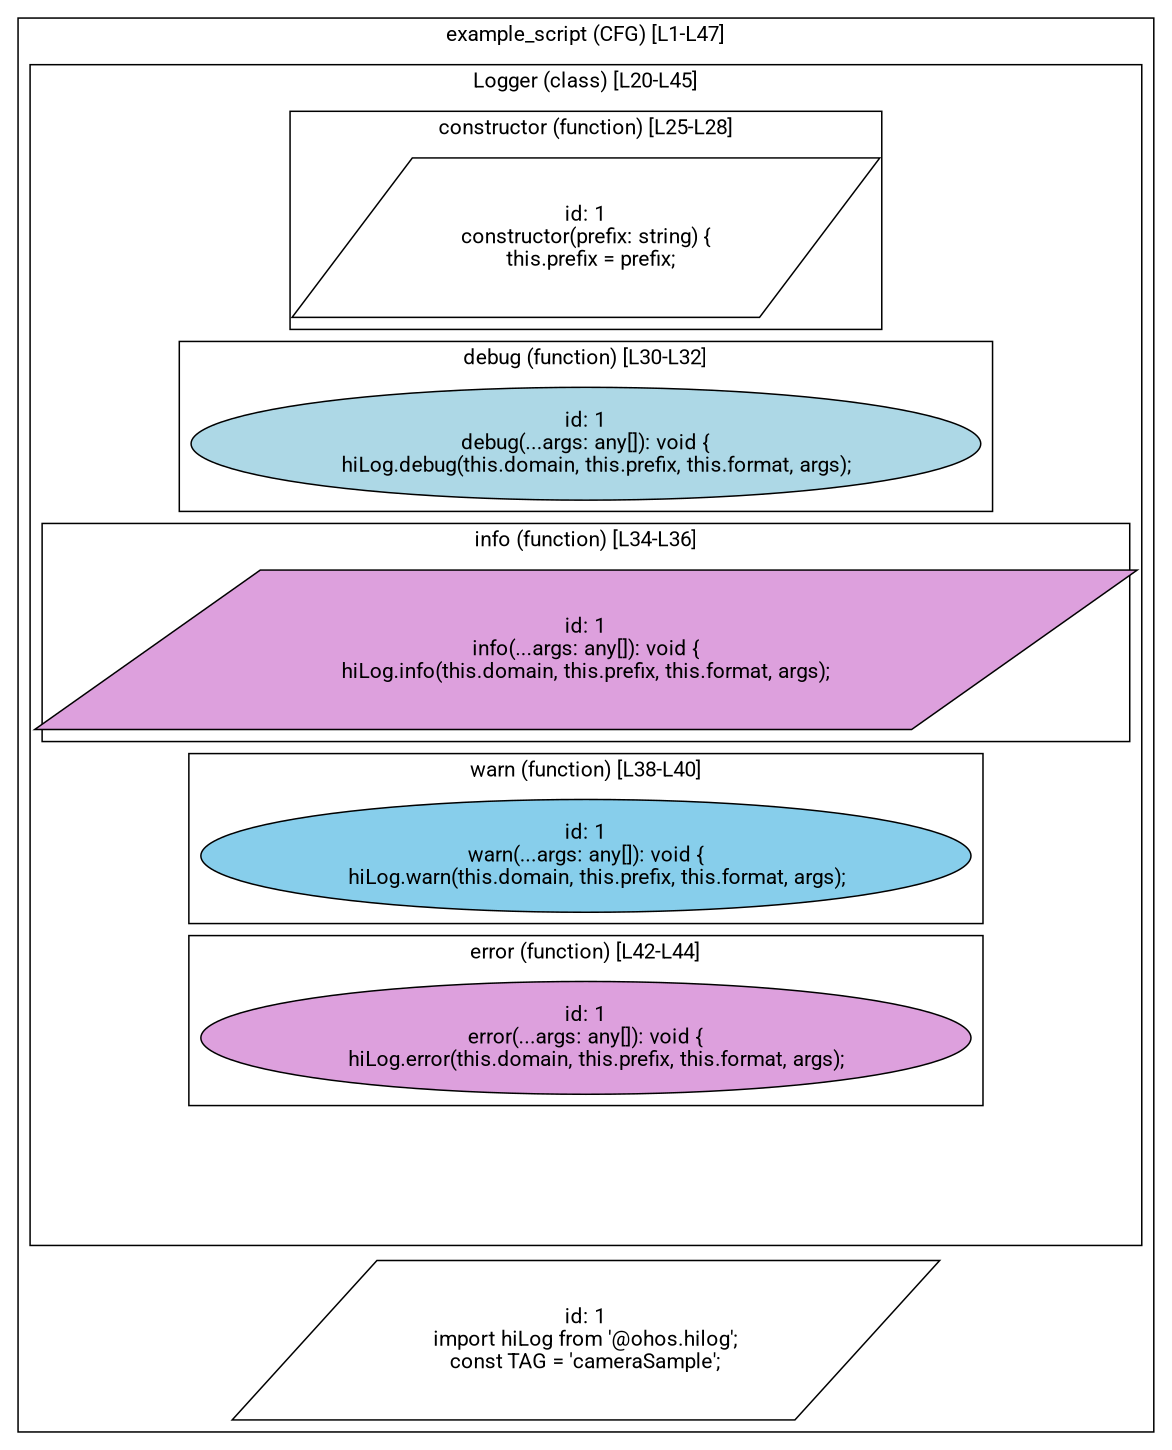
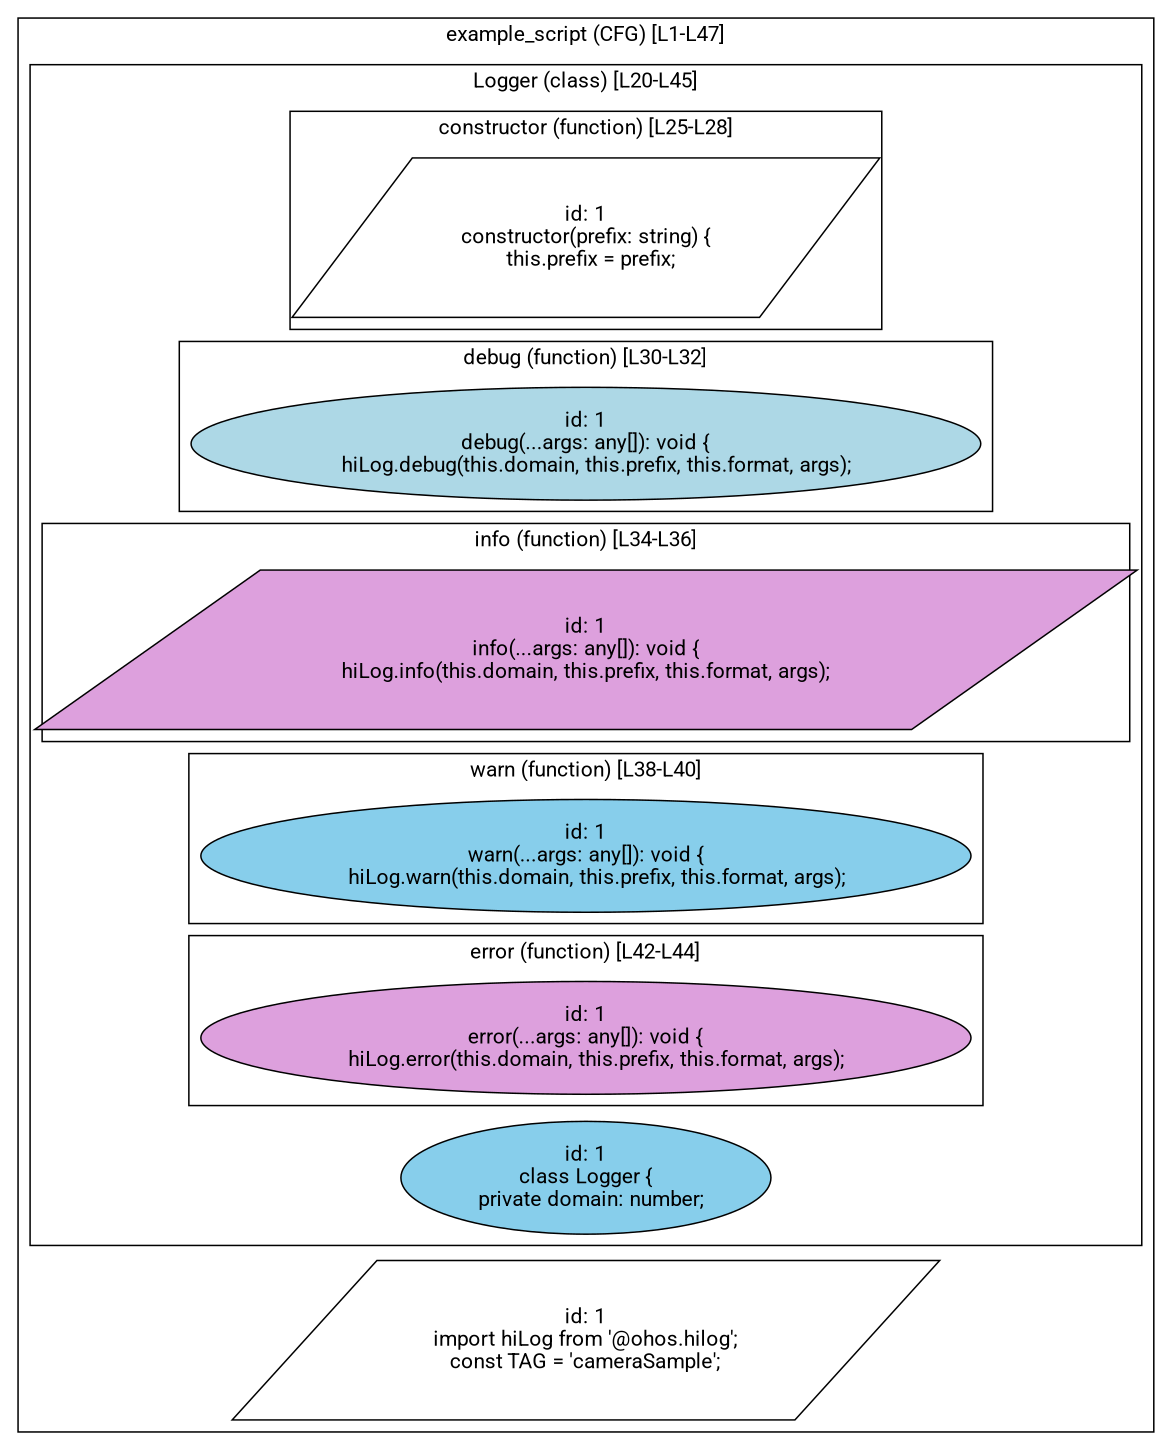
none -> (586, 1178)
